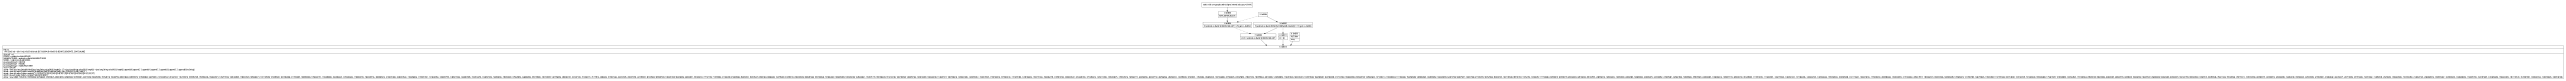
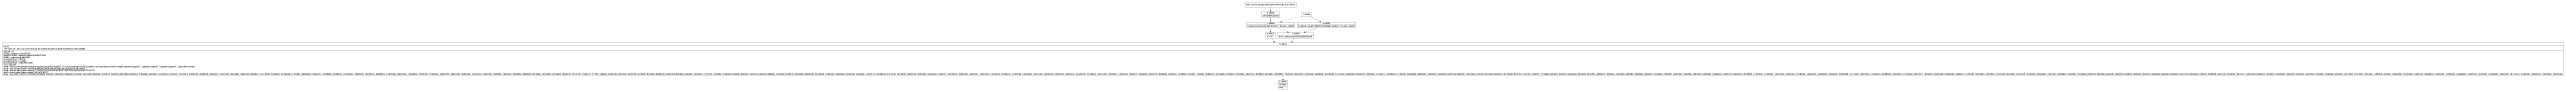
(1283, 30) -> (1271, 29)
(1292, 43) -> (1283, 77)
(14, 64) -> (15, 61)
